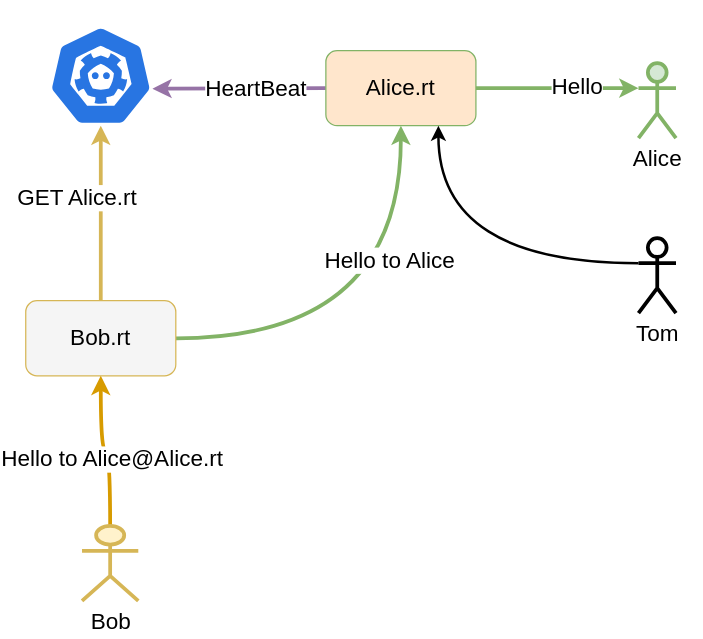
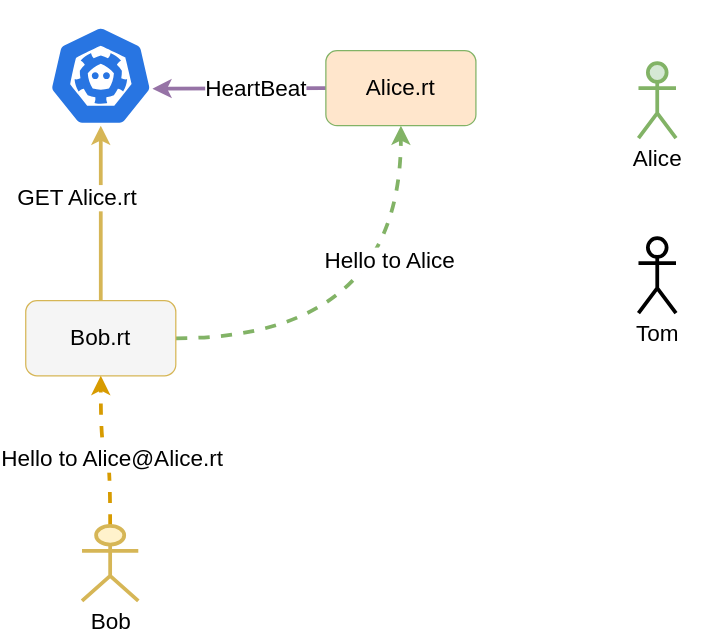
(551, 88) -> none
(507, 241) -> none
(309, 311) -> (309, 311)
(101, 427) -> (101, 427)
